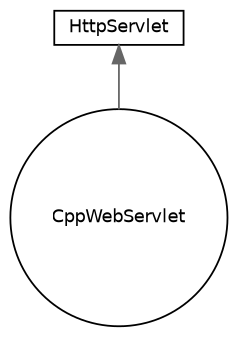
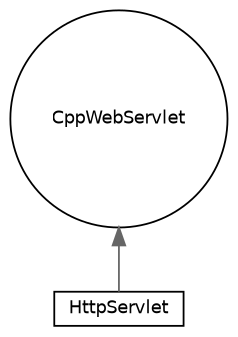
(119, 87) -> (119, 269)
